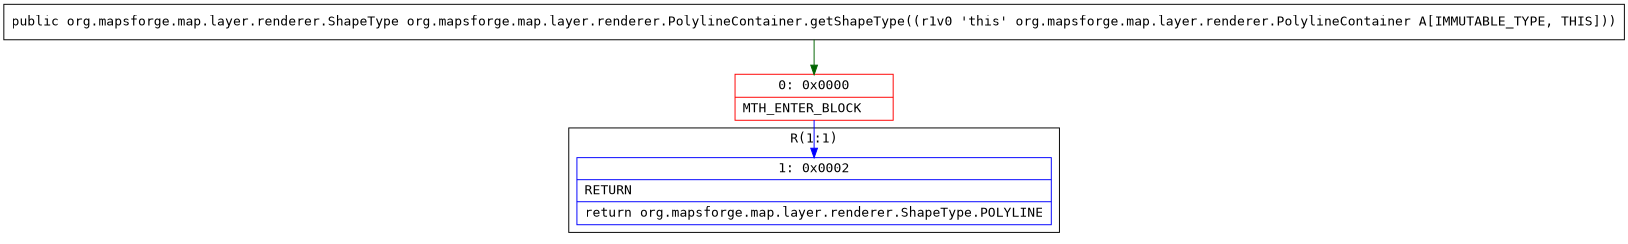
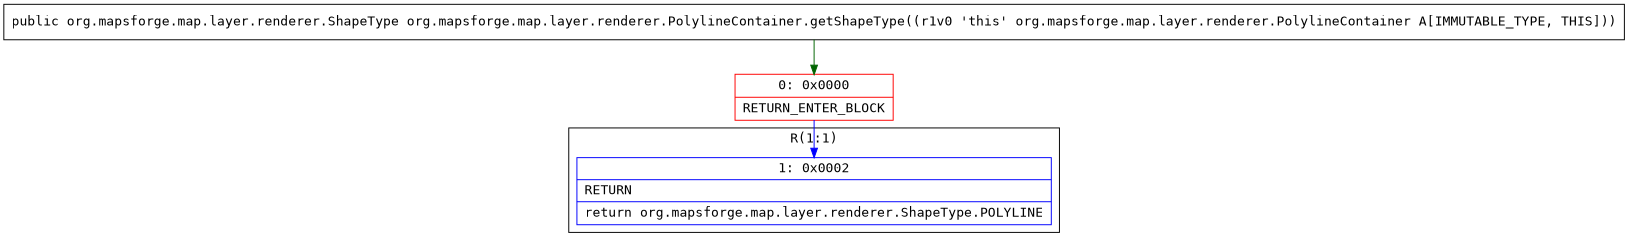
(802, 108) -> (814, 108)
